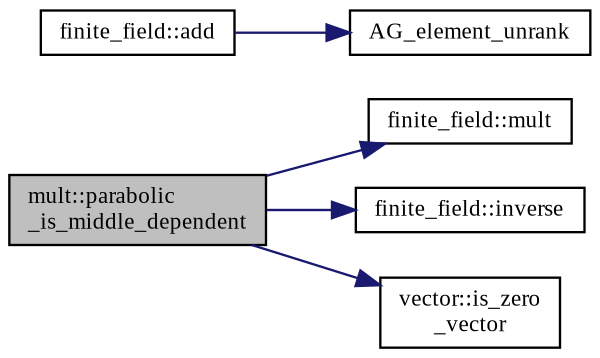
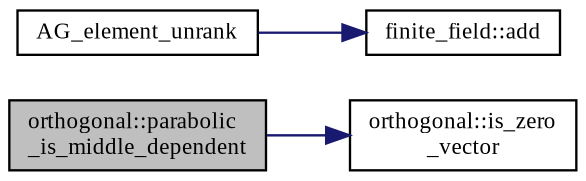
(281, 33) -> (300, 33)
(470, 121) -> none
(138, 210) -> (138, 135)
(470, 210) -> none
(470, 313) -> (463, 135)
